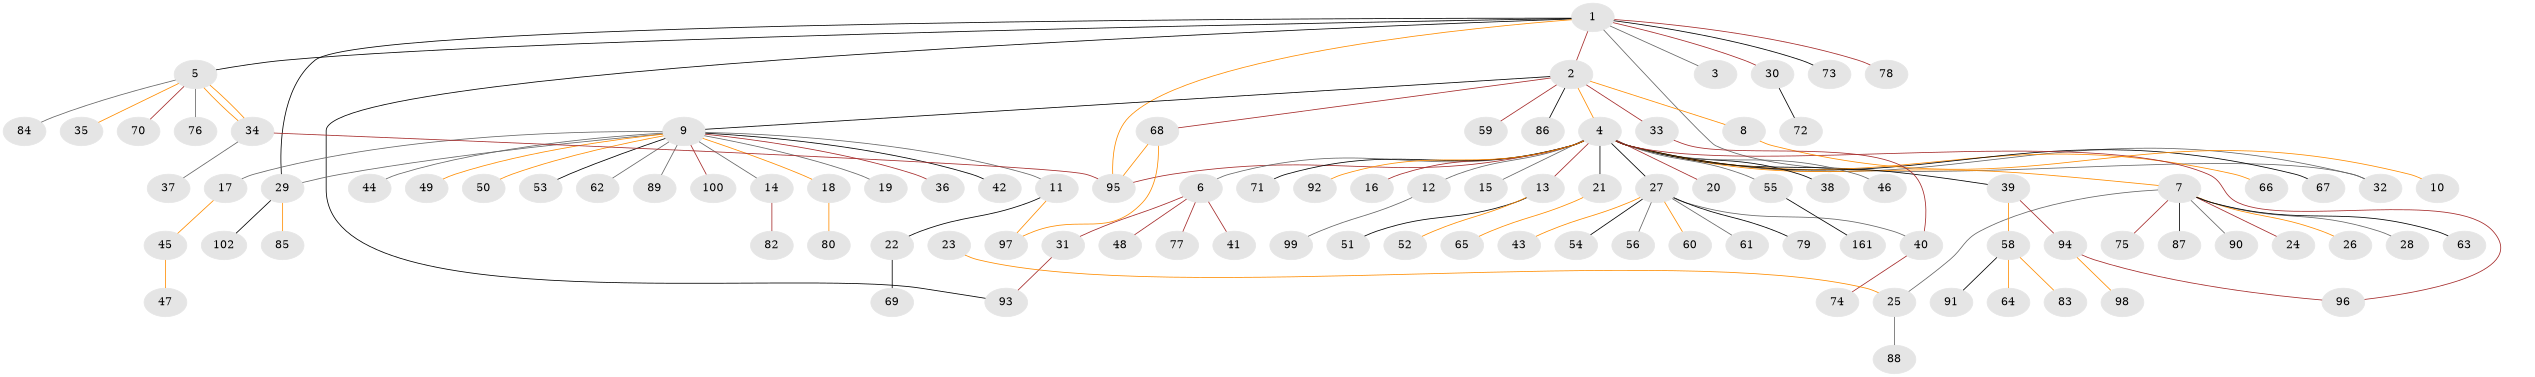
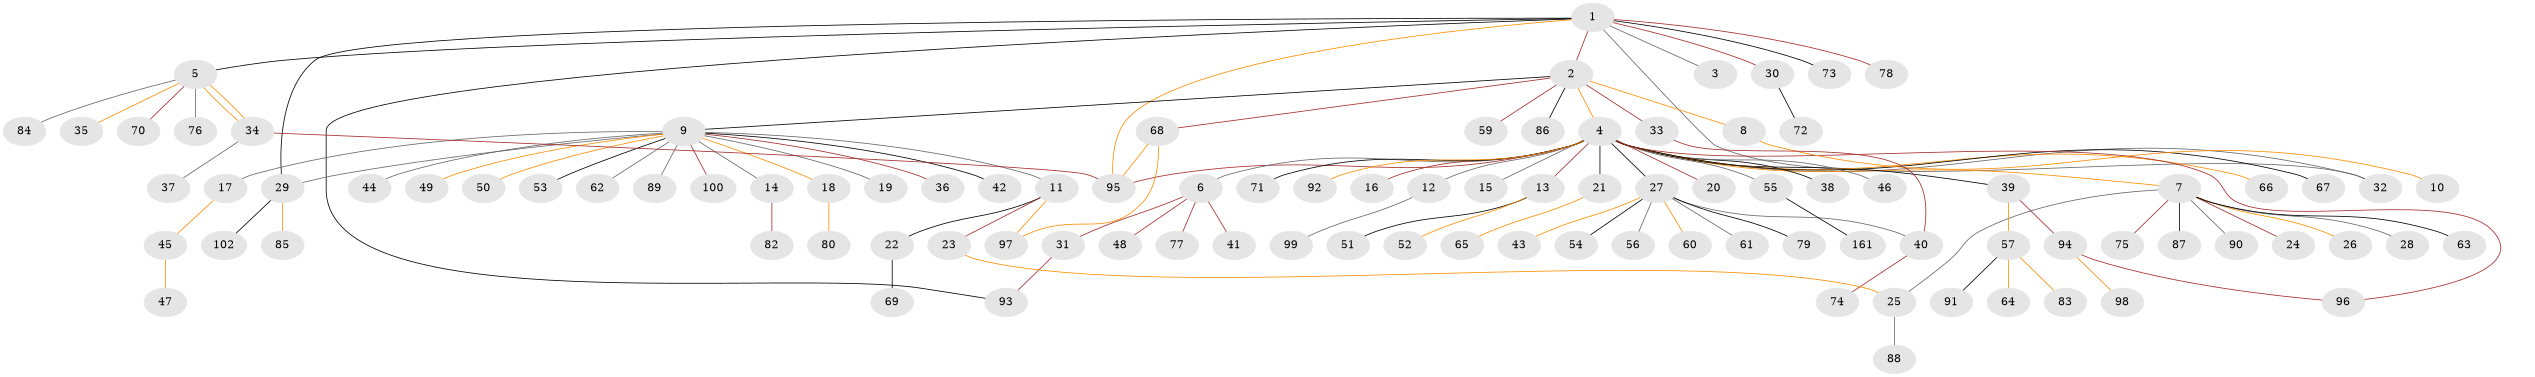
none -> (1003, 217)
(2008, 245) -> (2008, 245)
